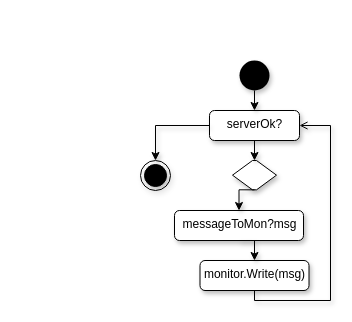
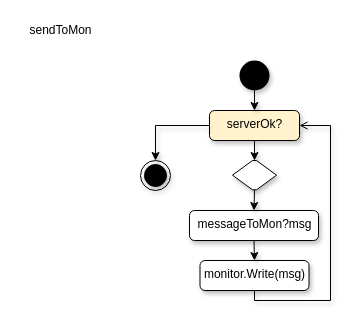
none -> (61, 31)
(255, 126) -> (255, 126)
(239, 226) -> (254, 226)
